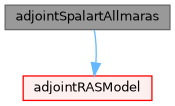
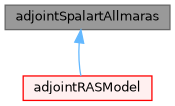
(96, 46) -> (79, 59)
